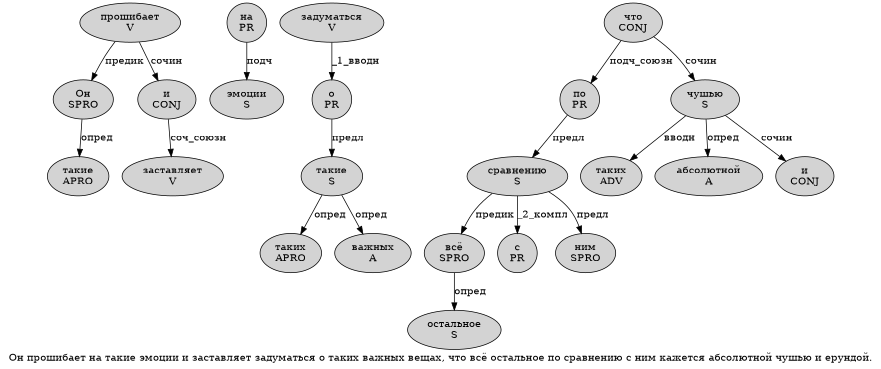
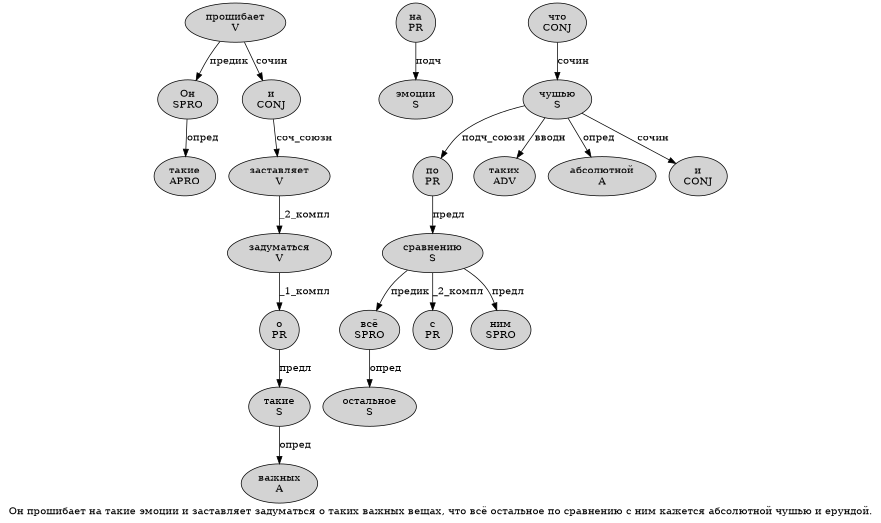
(608, 59) -> (480, 121)
(356, 61) -> (305, 291)
none -> (279, 211)
(291, 253) -> none
